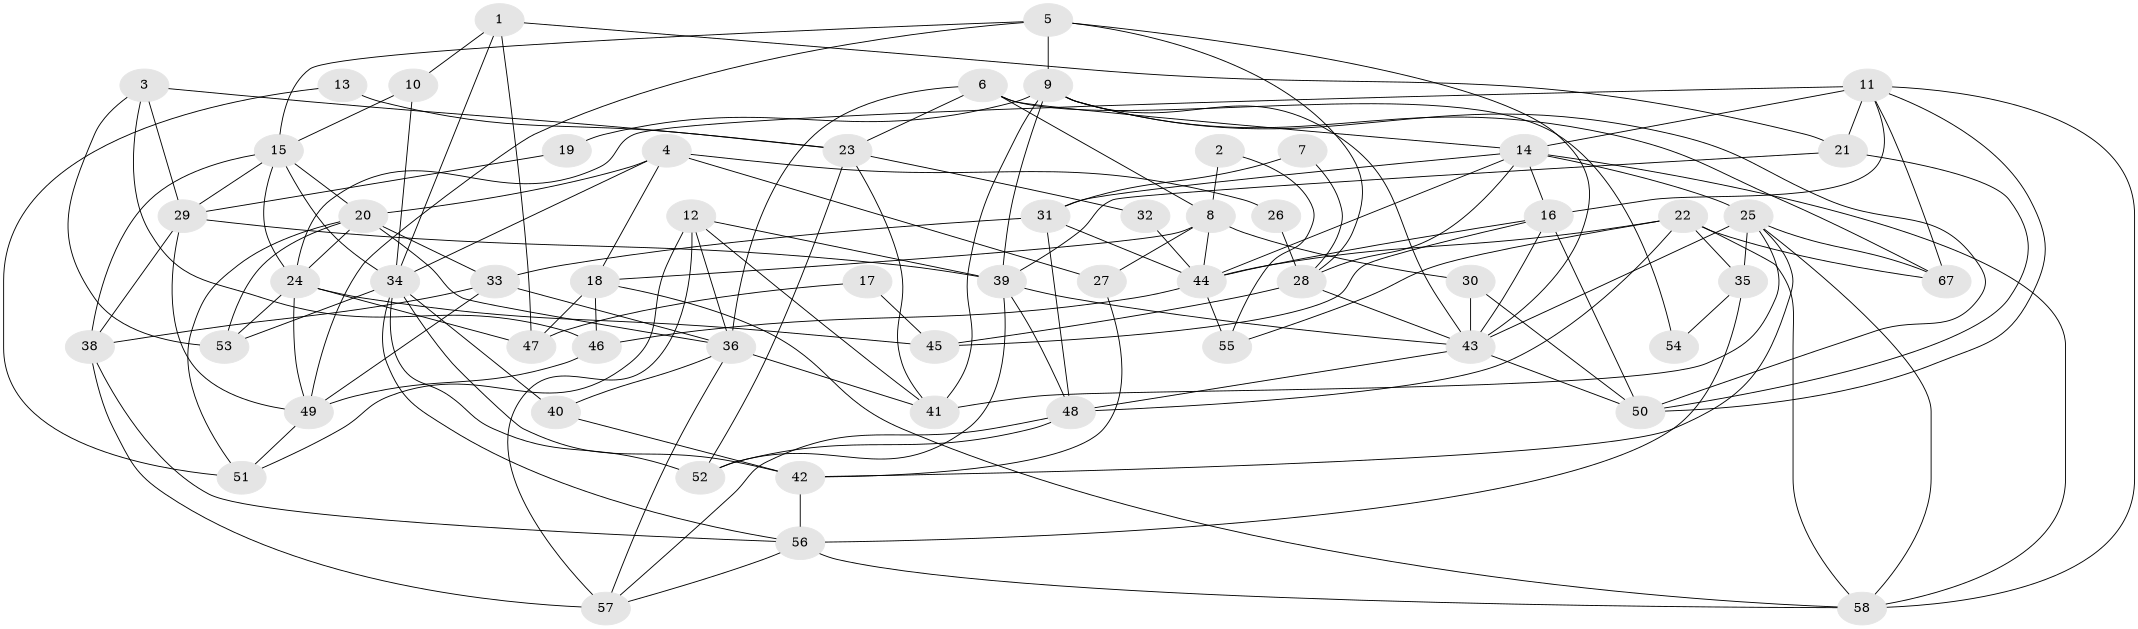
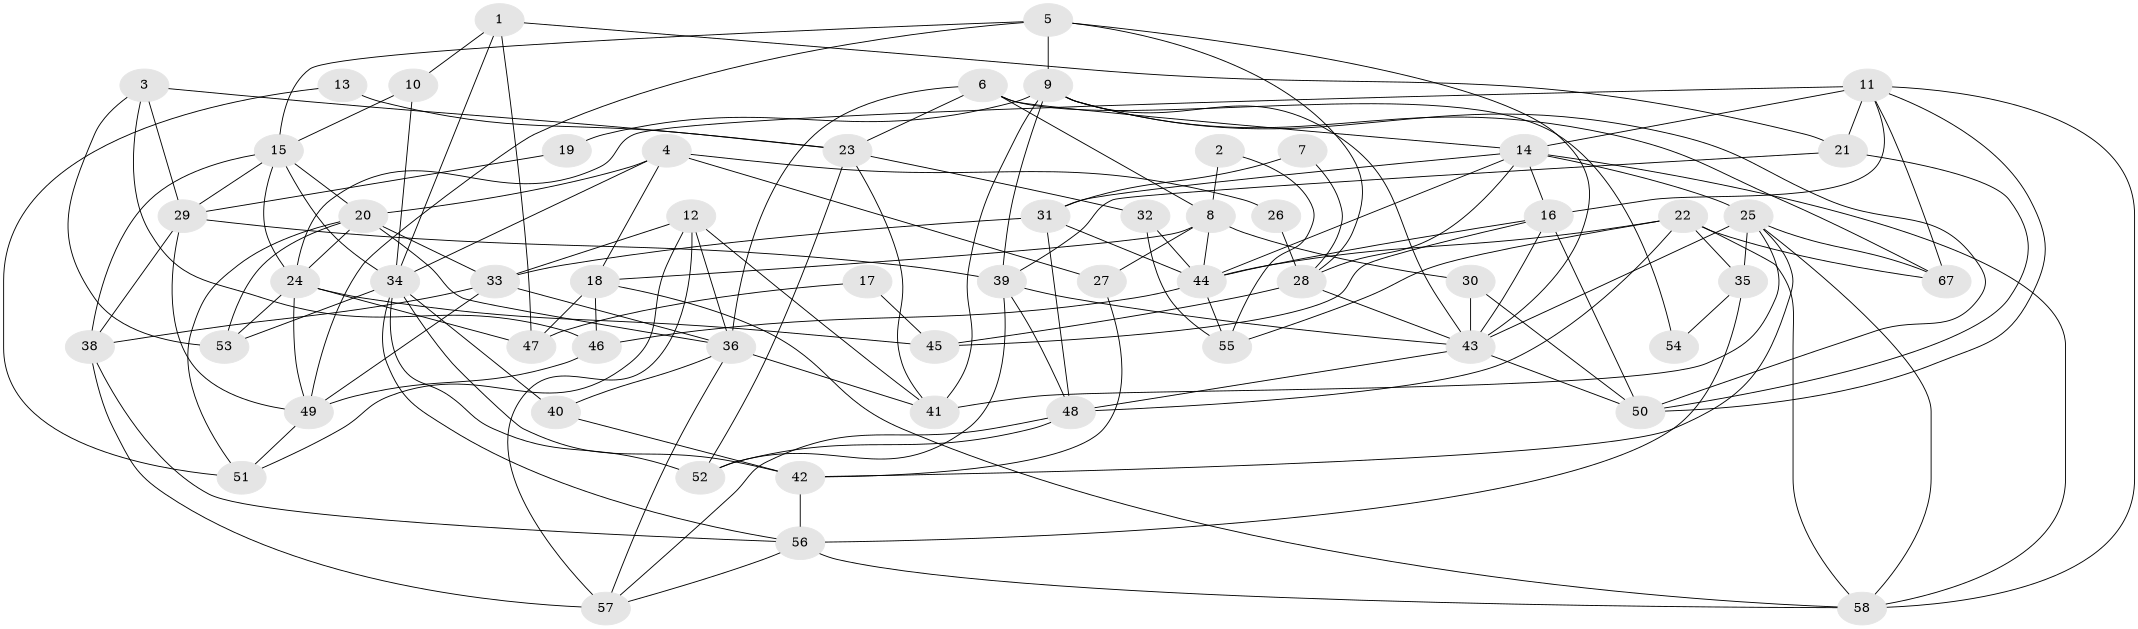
(846, 249) -> (585, 251)
none -> (1163, 286)
